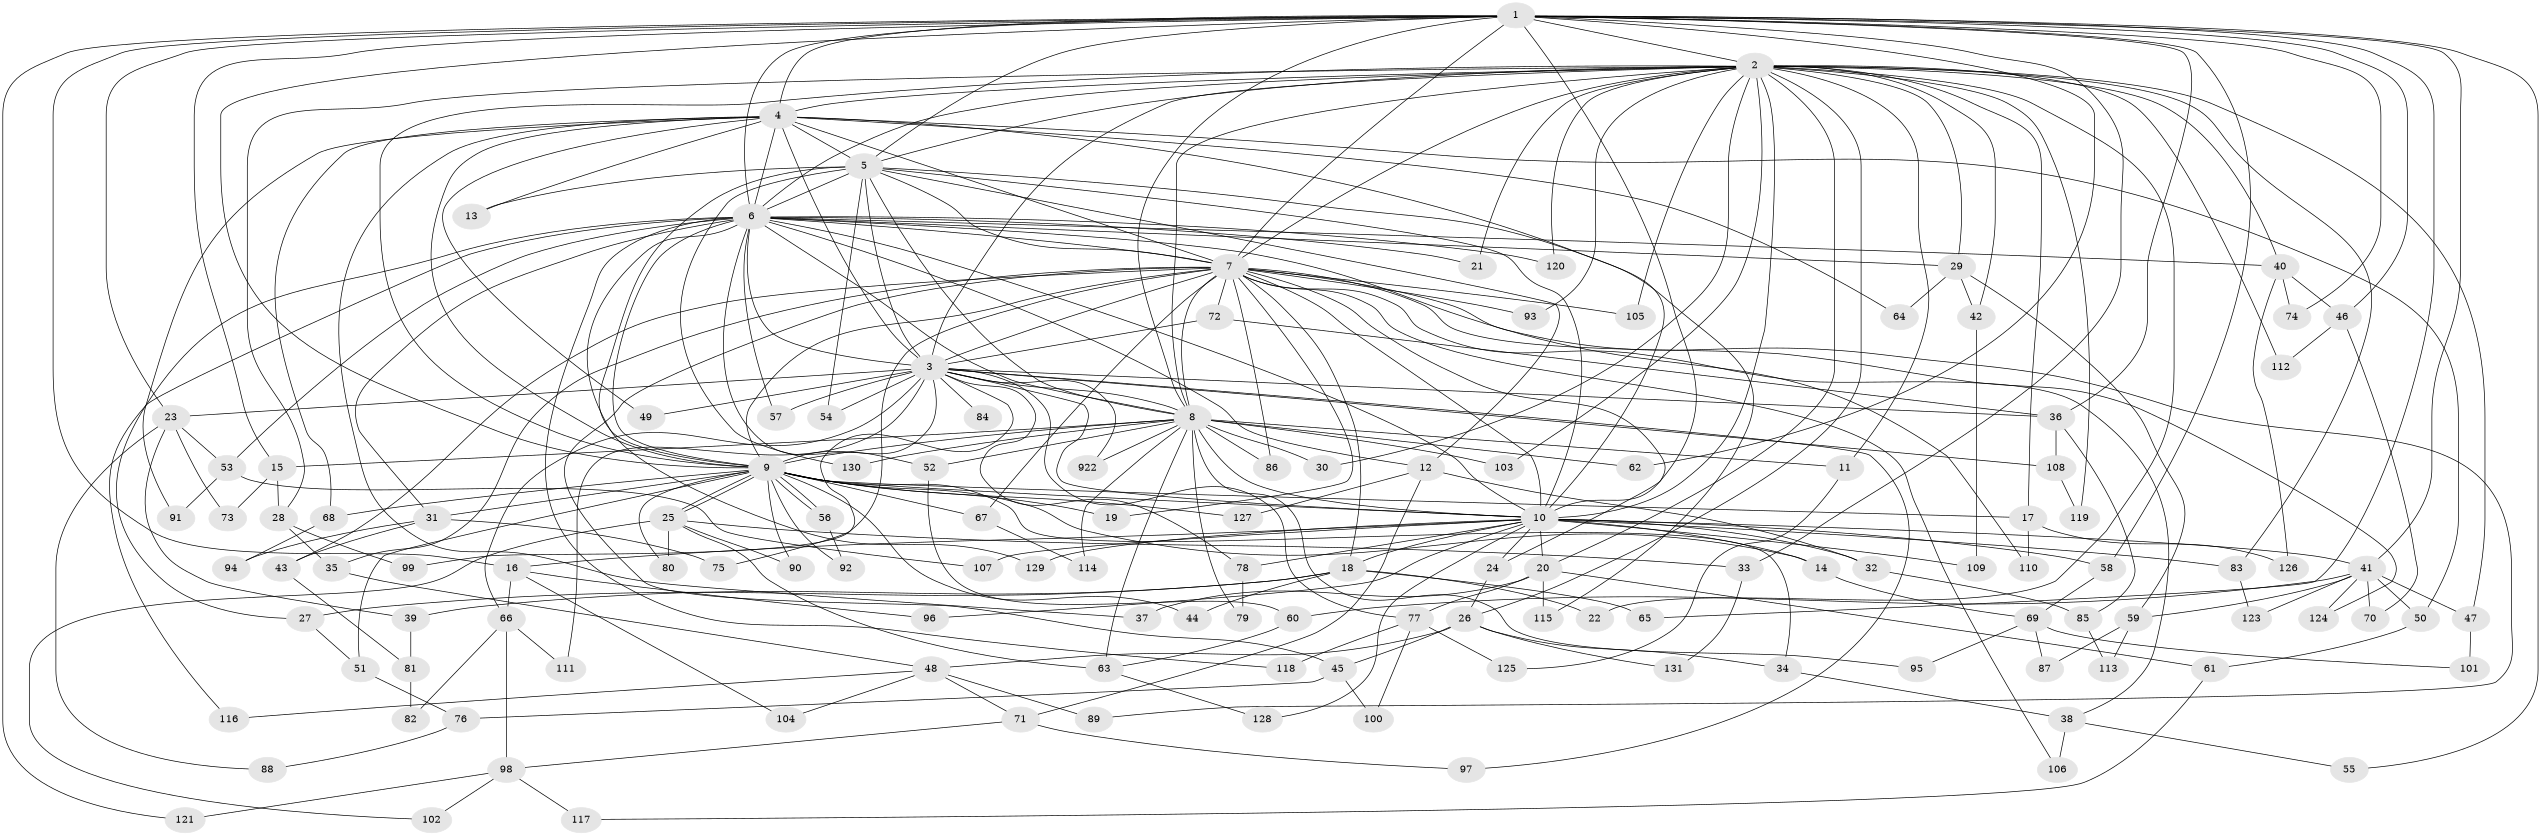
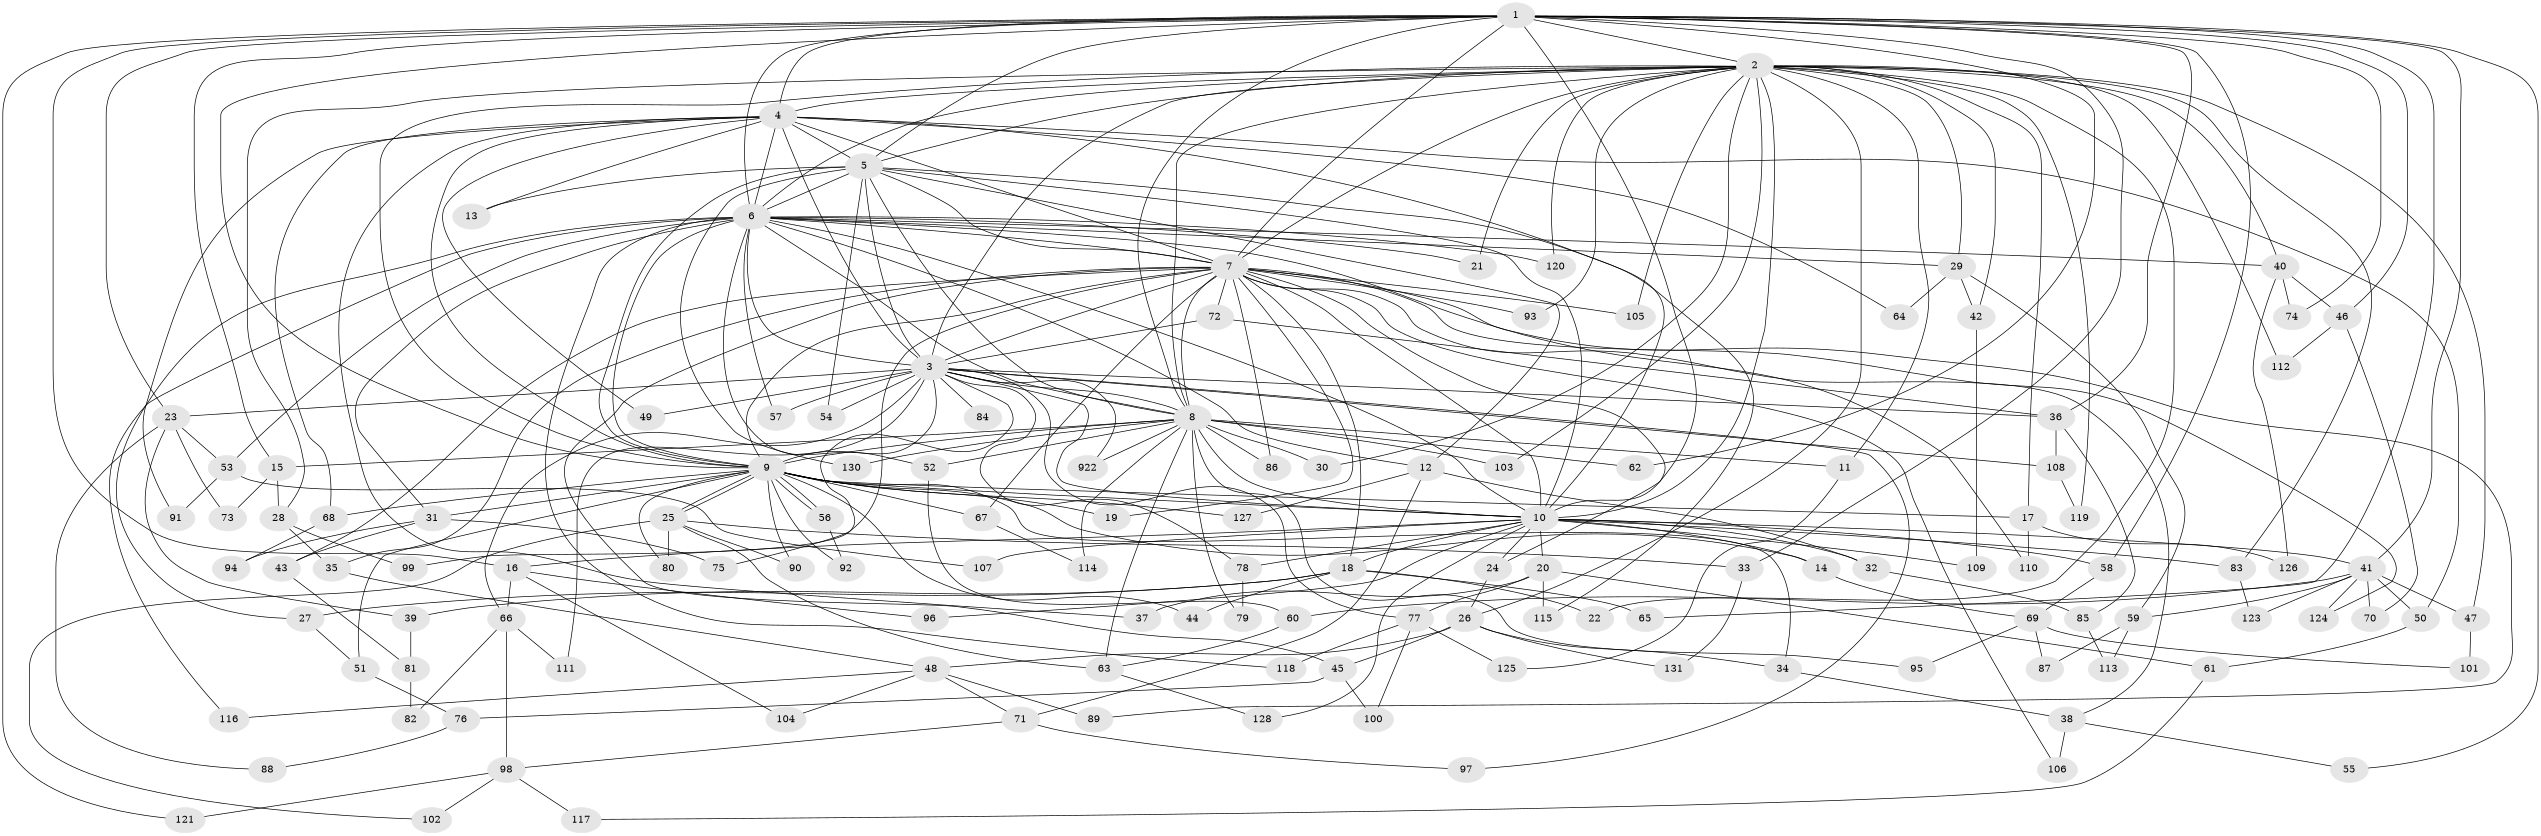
(1835, 331) -> none
(1035, 569) -> none
